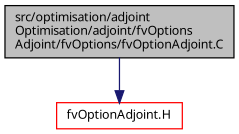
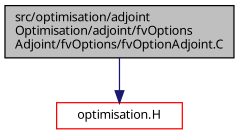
(119, 116) -> (119, 116)
